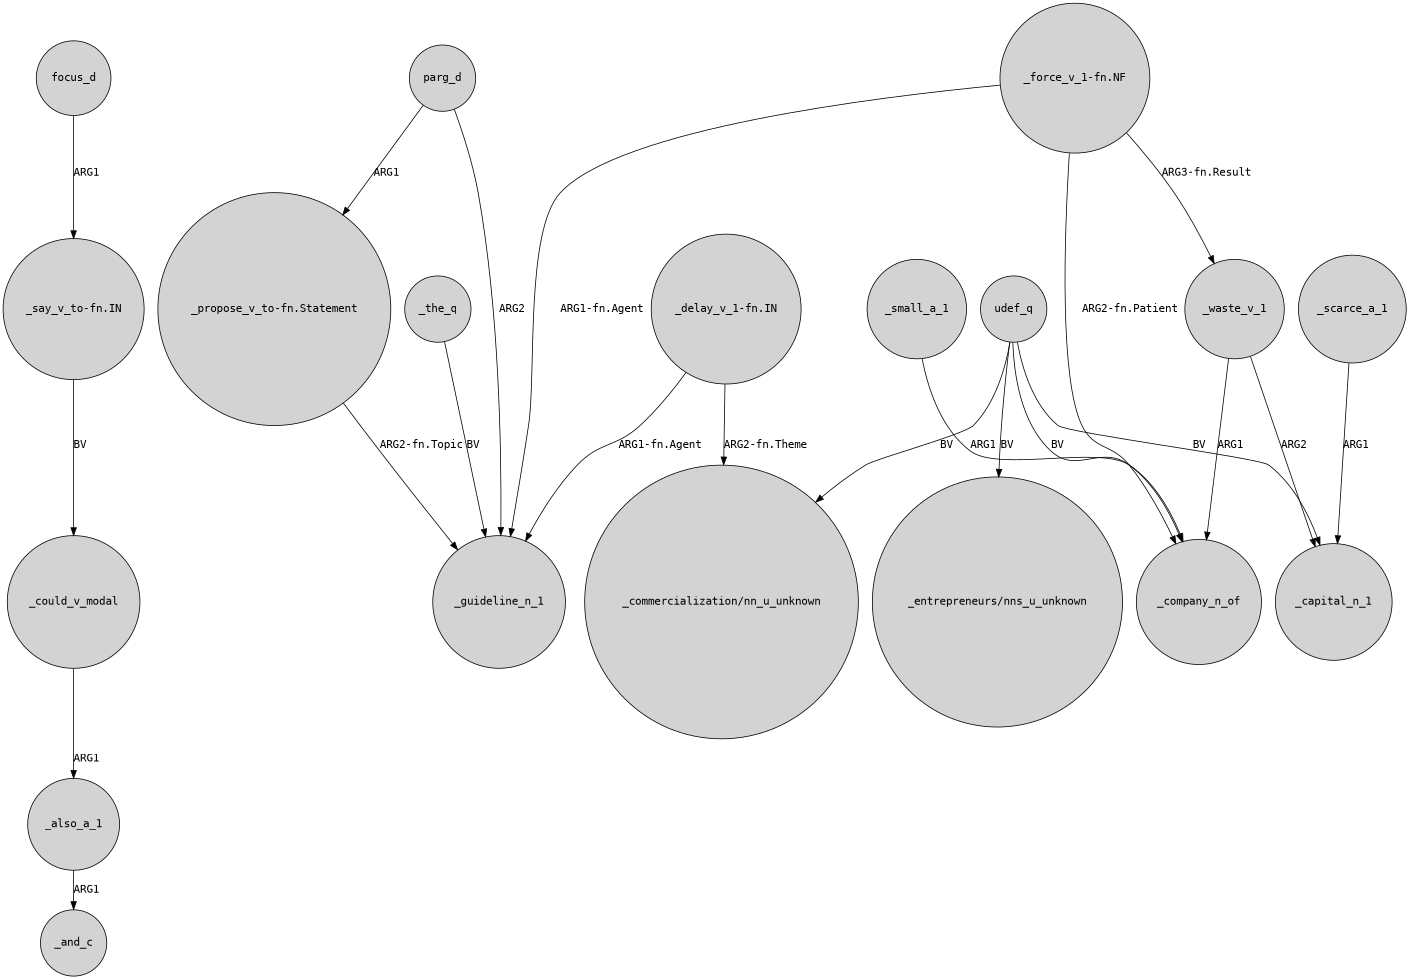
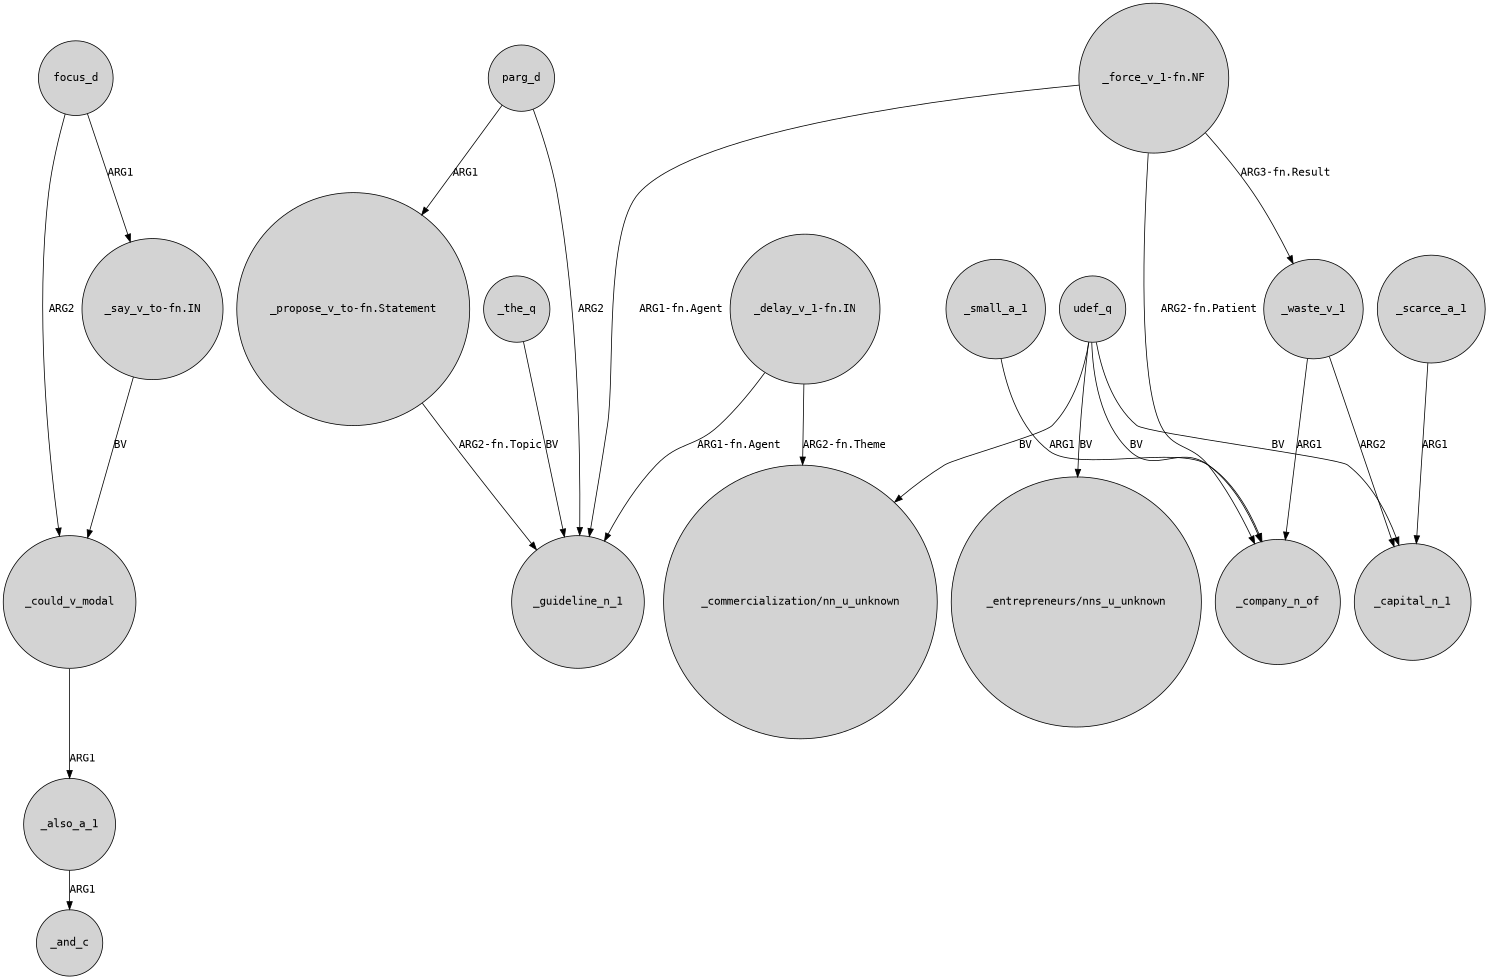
none -> (43, 320)
